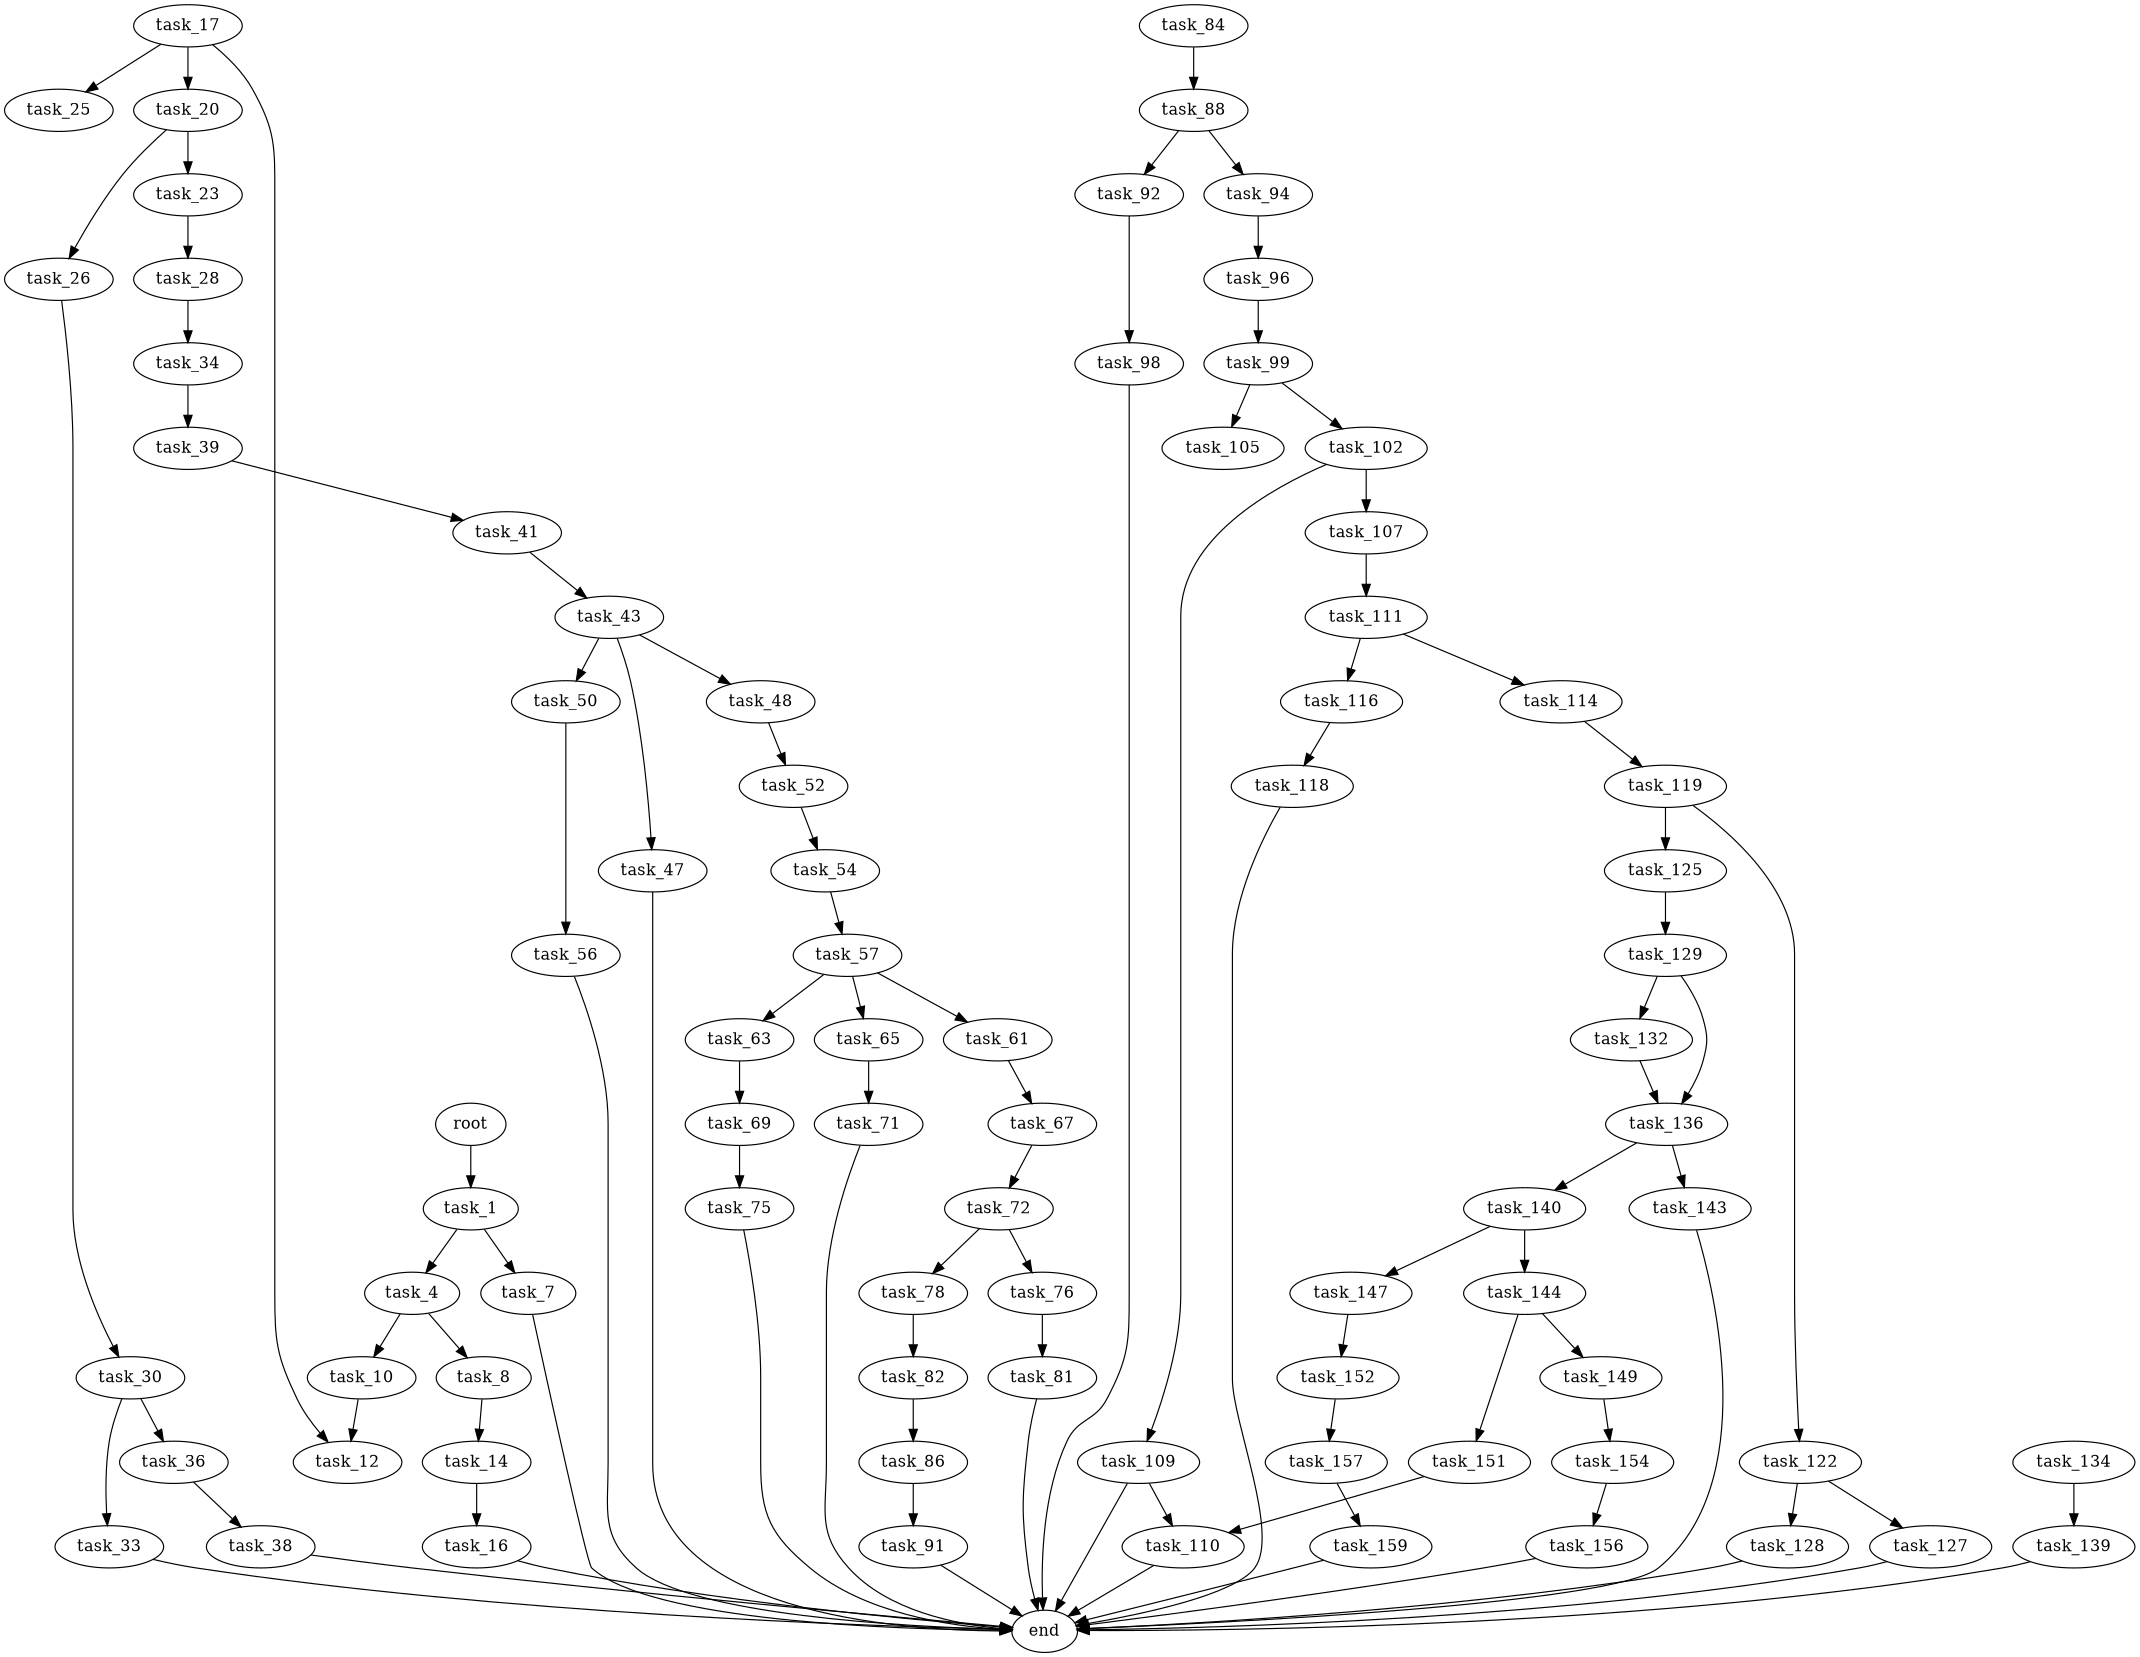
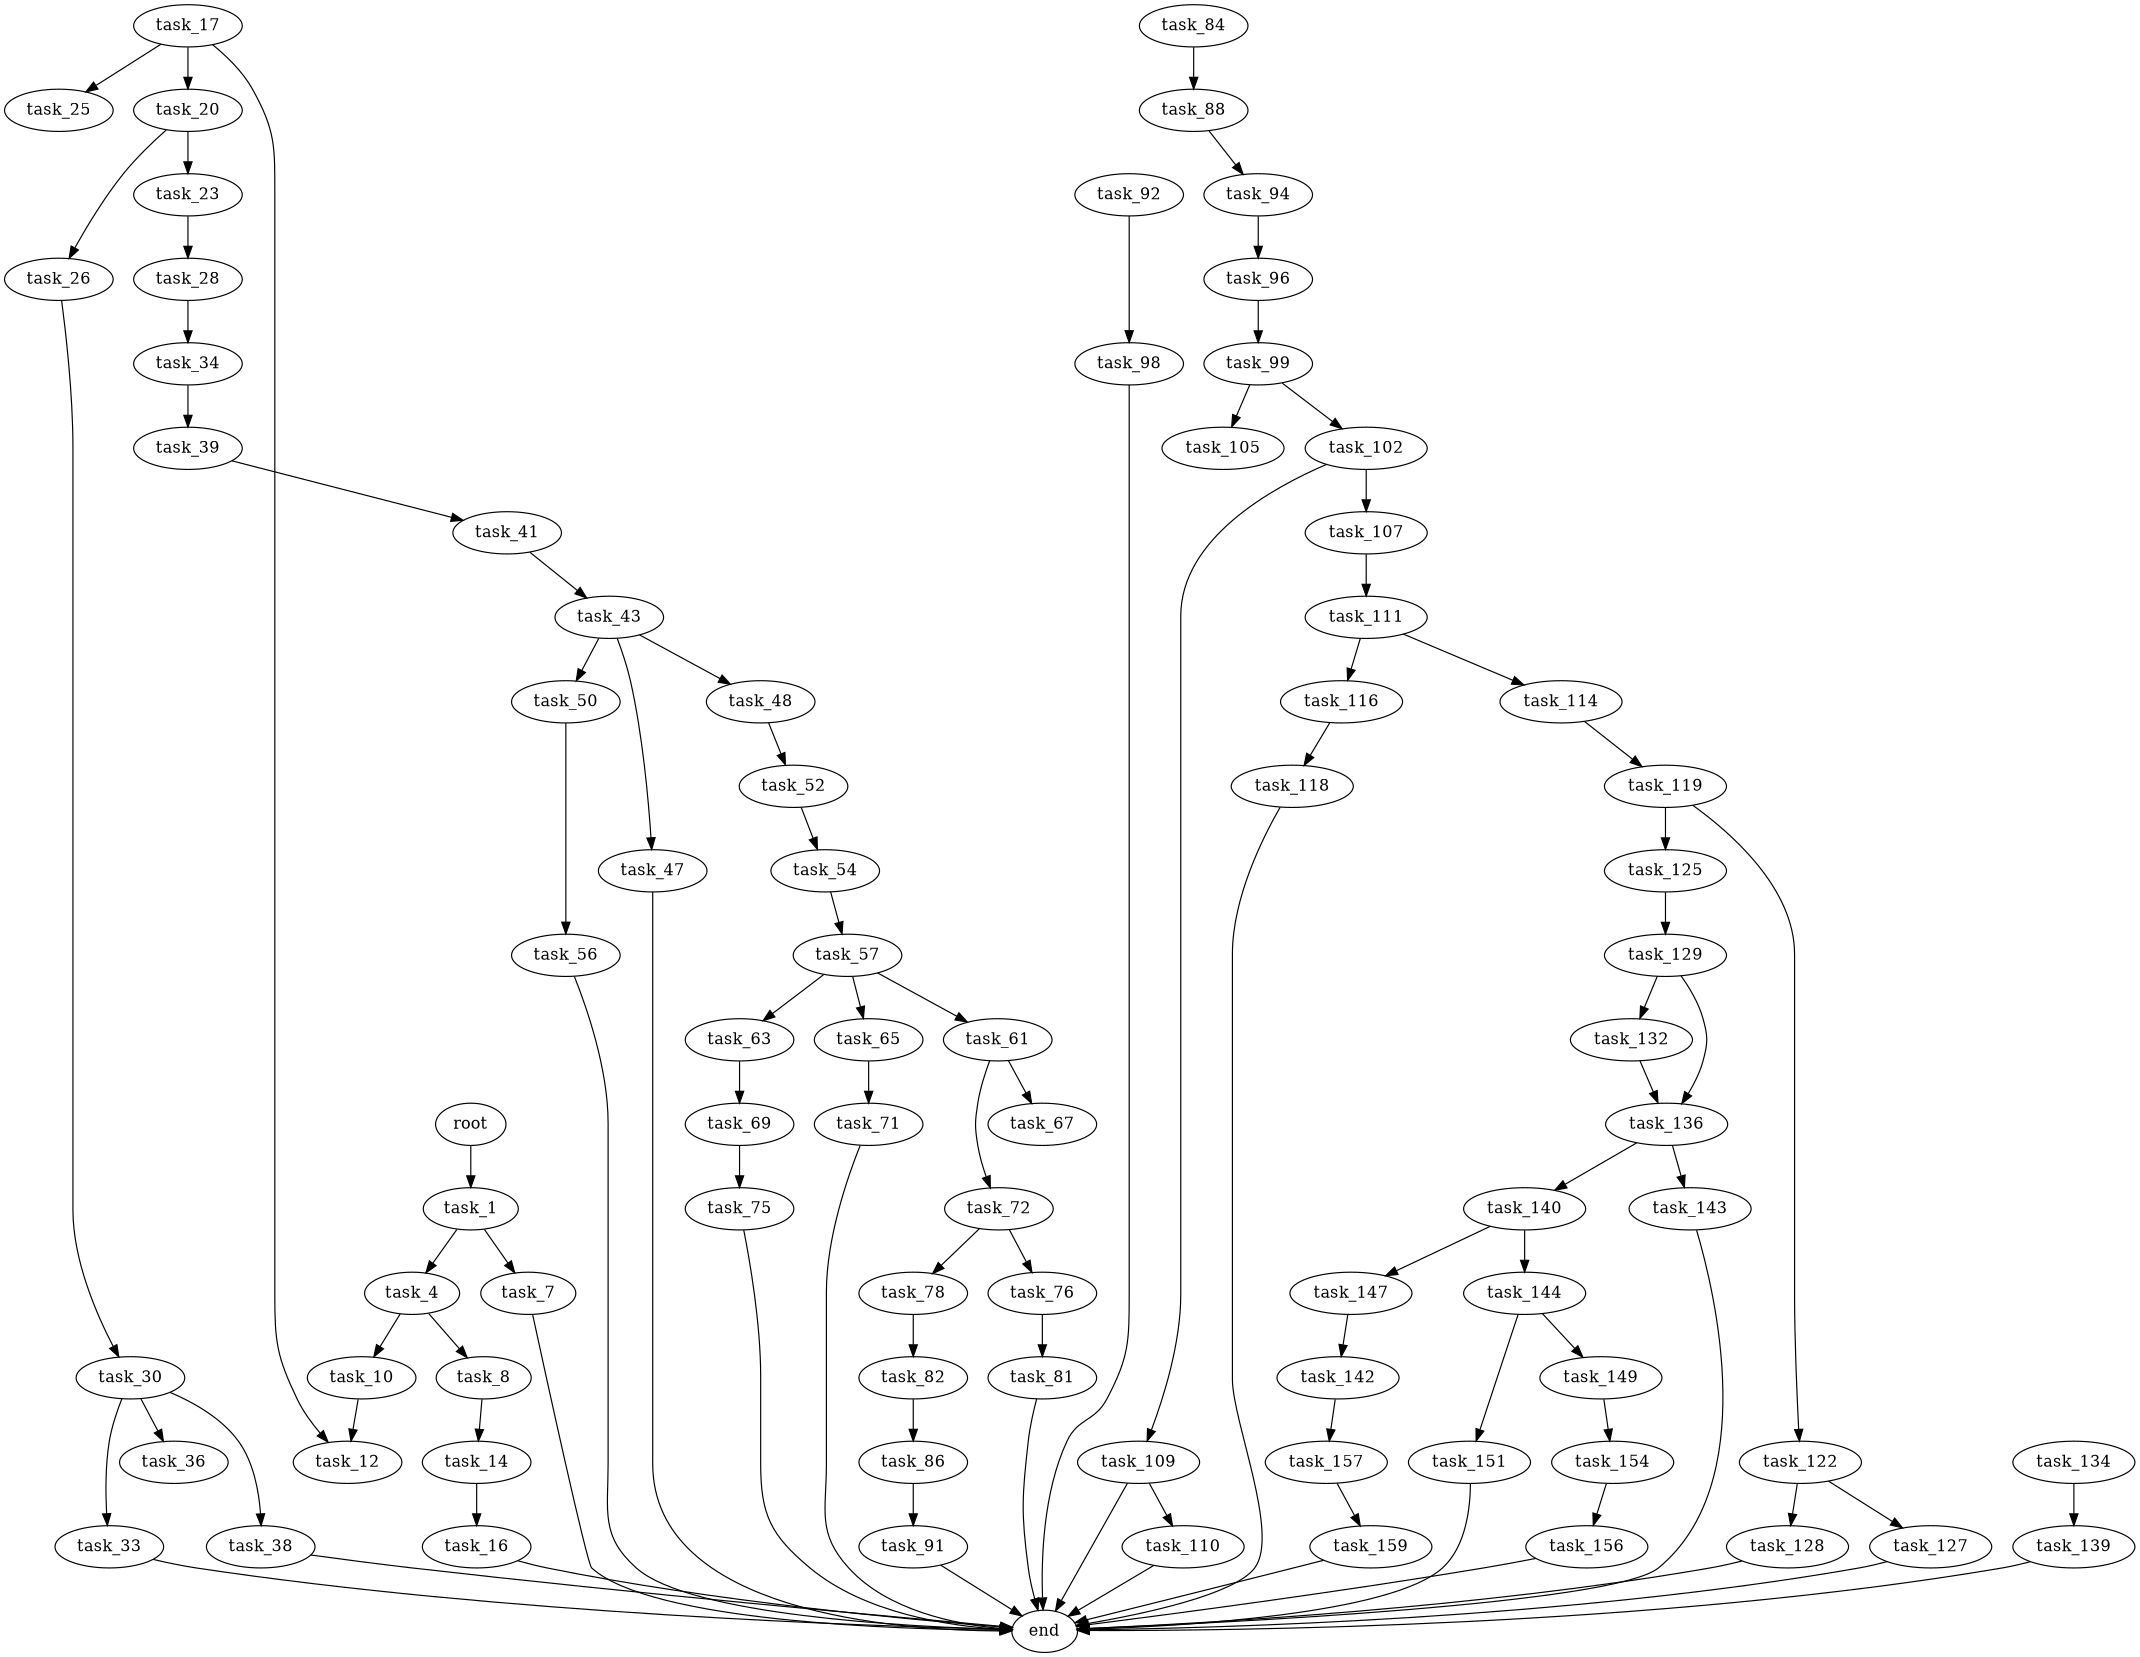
(1165, 148) -> none
(1023, 1161) -> (976, 1118)
(1338, 1378) -> (1338, 1378)
(213, 1500) -> (236, 1438)
(1332, 1503) -> (1348, 1603)
